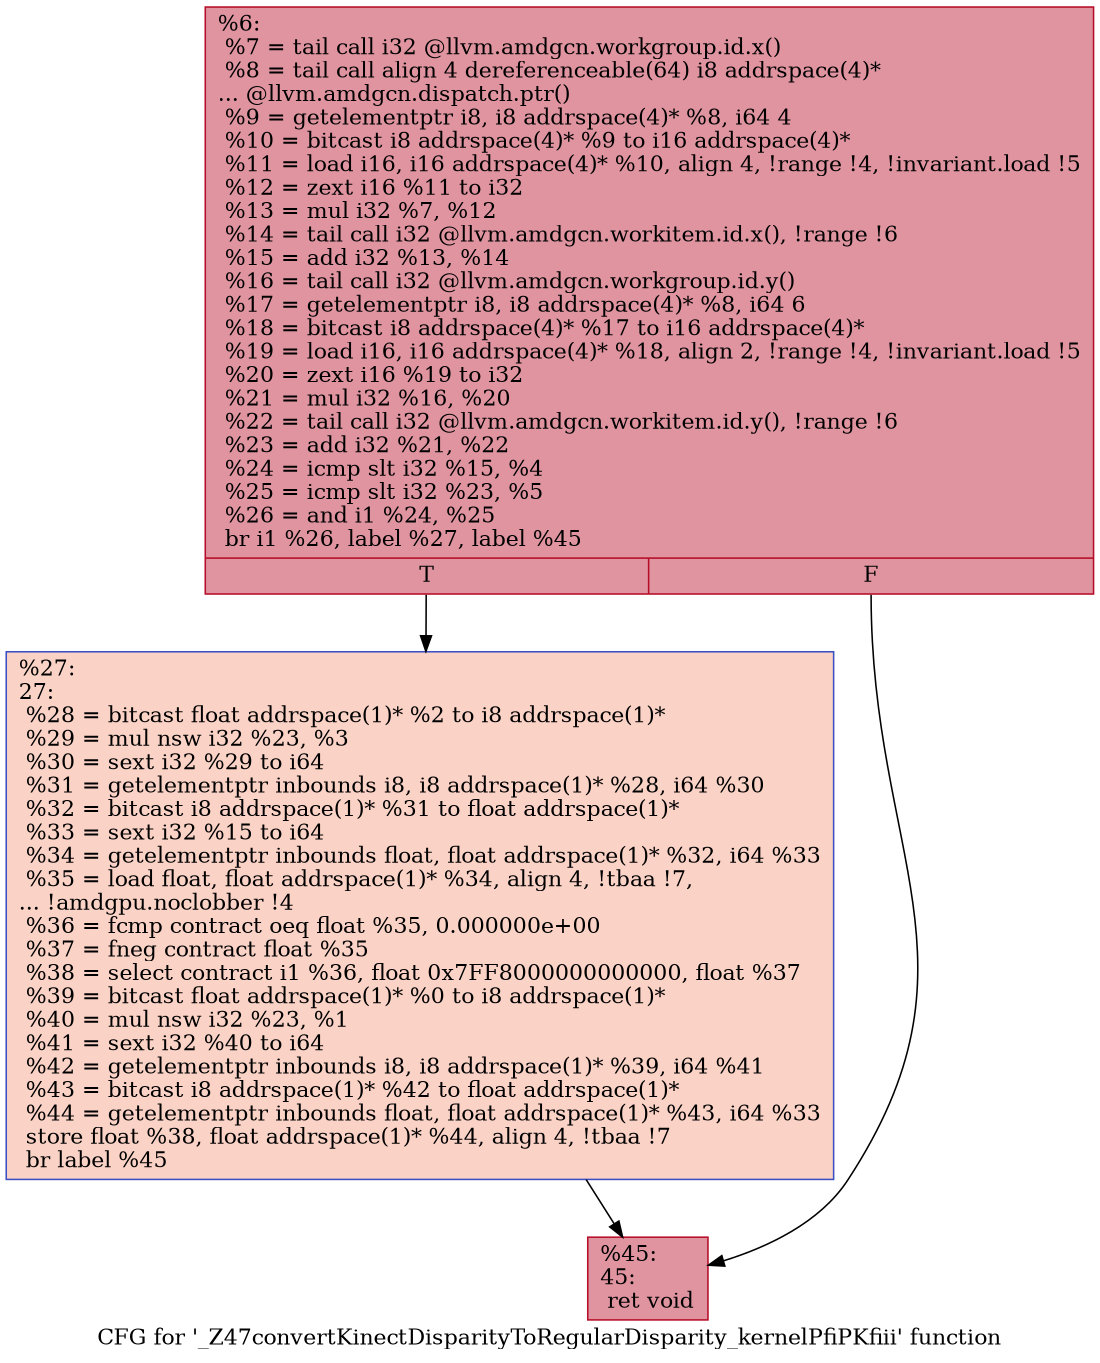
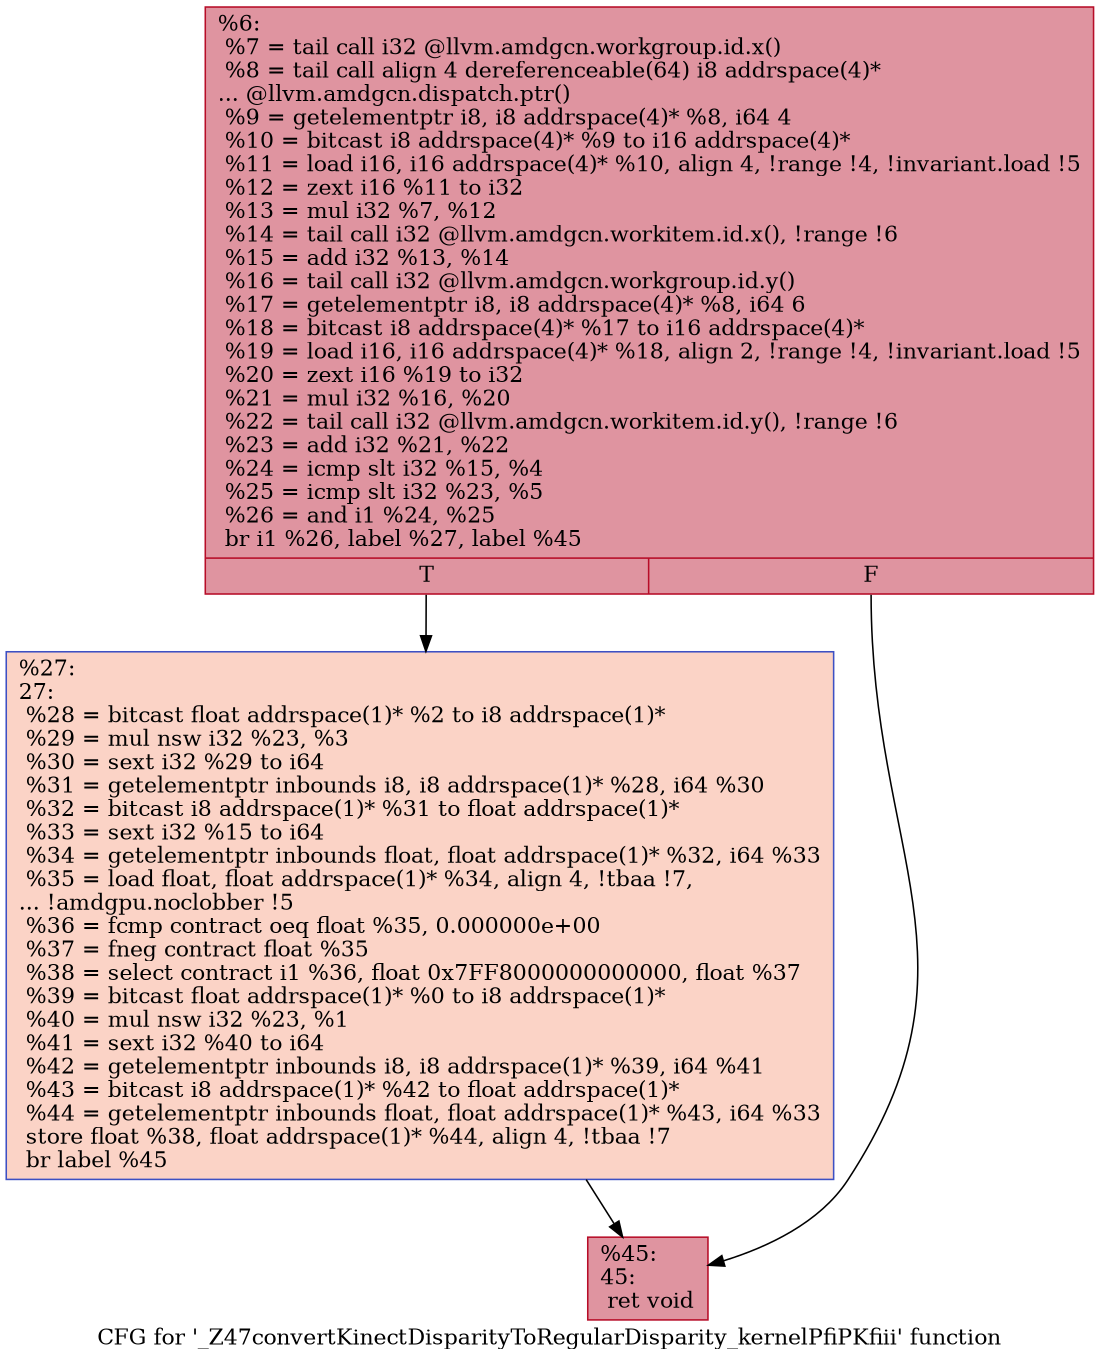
(157, 903) -> (157, 903)
